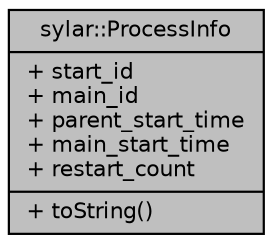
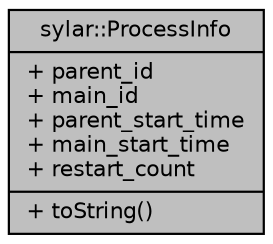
(81, 72) -> (91, 72)
